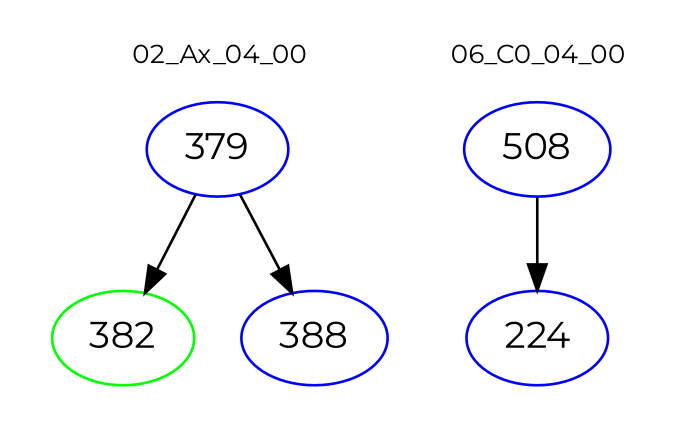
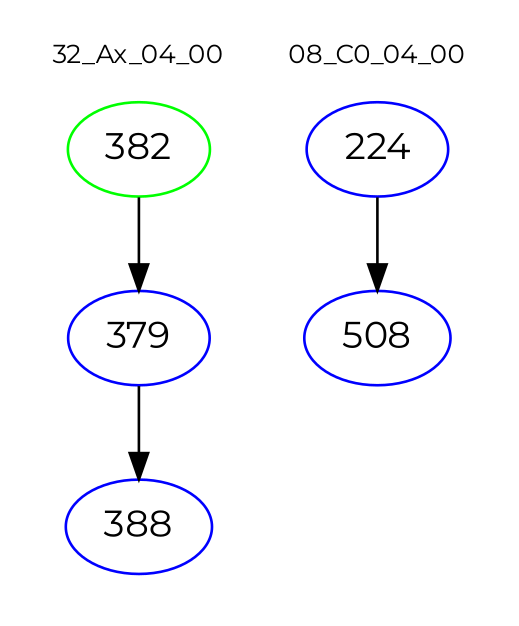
(220, 56) -> (139, 56)
(539, 56) -> (377, 56)
(537, 231) -> (377, 231)
(176, 232) -> (139, 231)
